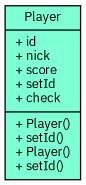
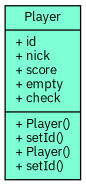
(36, 84) -> (40, 84)
